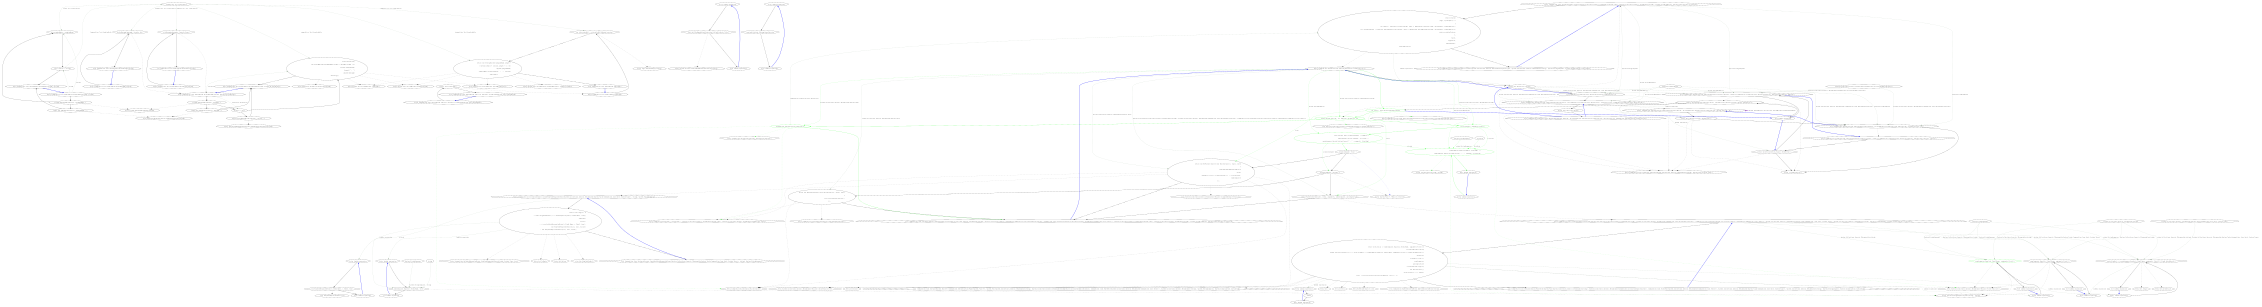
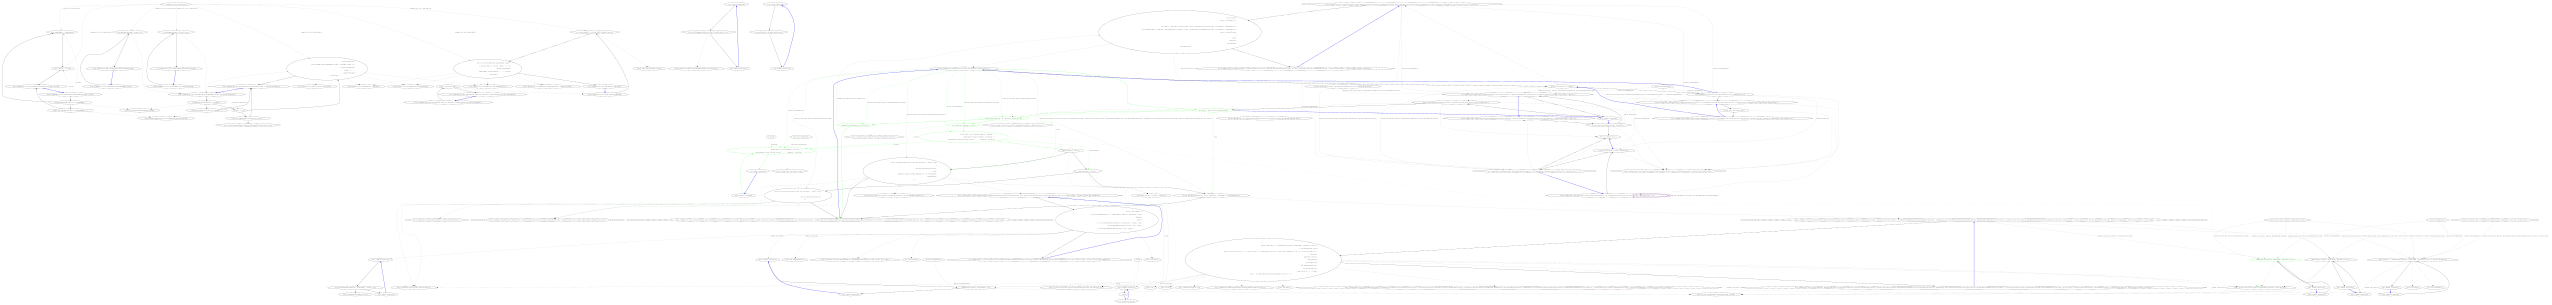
none -> (1611, 143)
